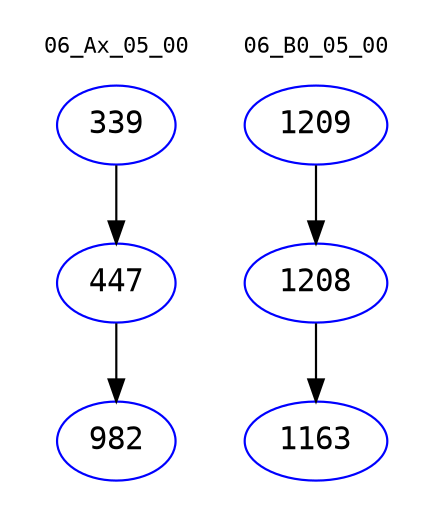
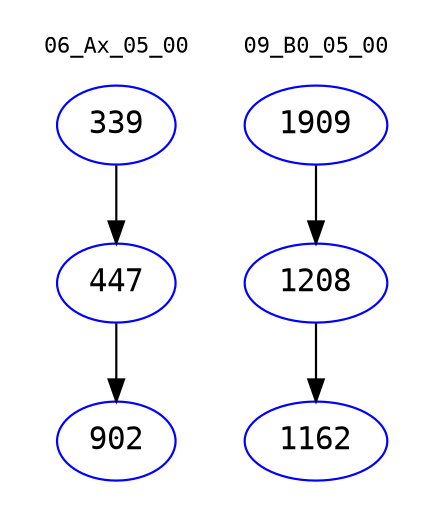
(317, 47) -> (317, 47)
(316, 125) -> (316, 125)
(116, 441) -> (116, 441)
(316, 441) -> (316, 441)
